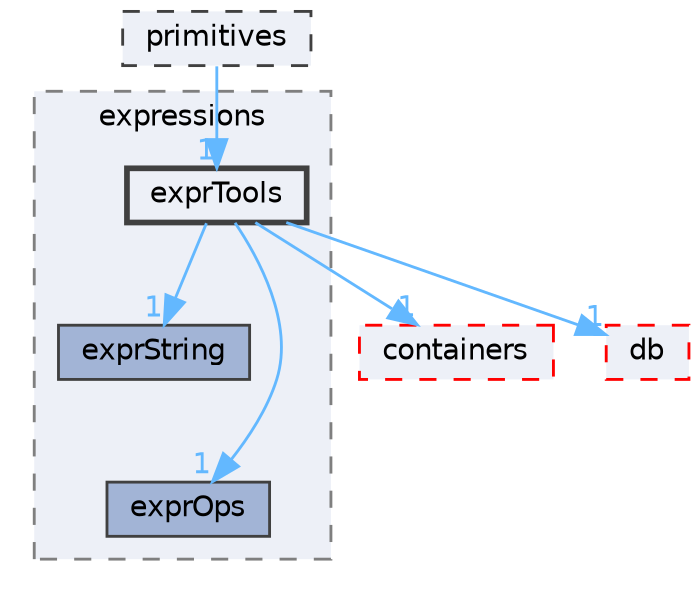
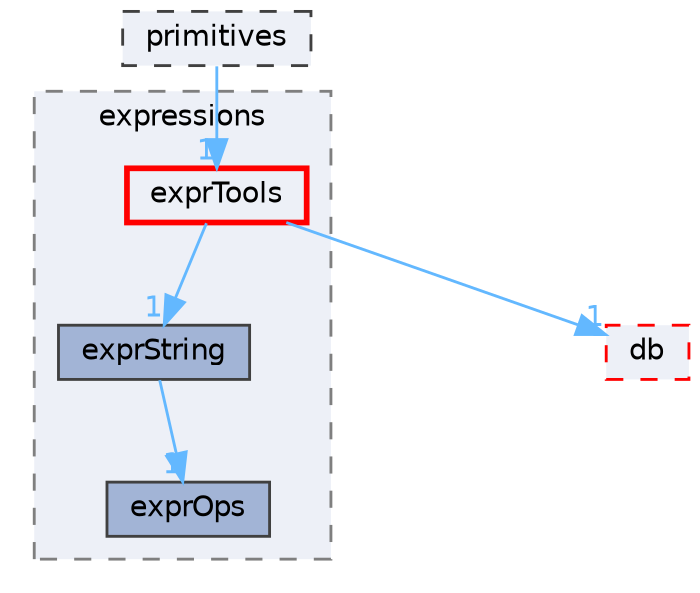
(217, 195) -> (217, 195)
(281, 343) -> (168, 417)
(456, 352) -> none
